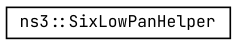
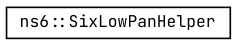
(118, 23) -> (118, 23)
